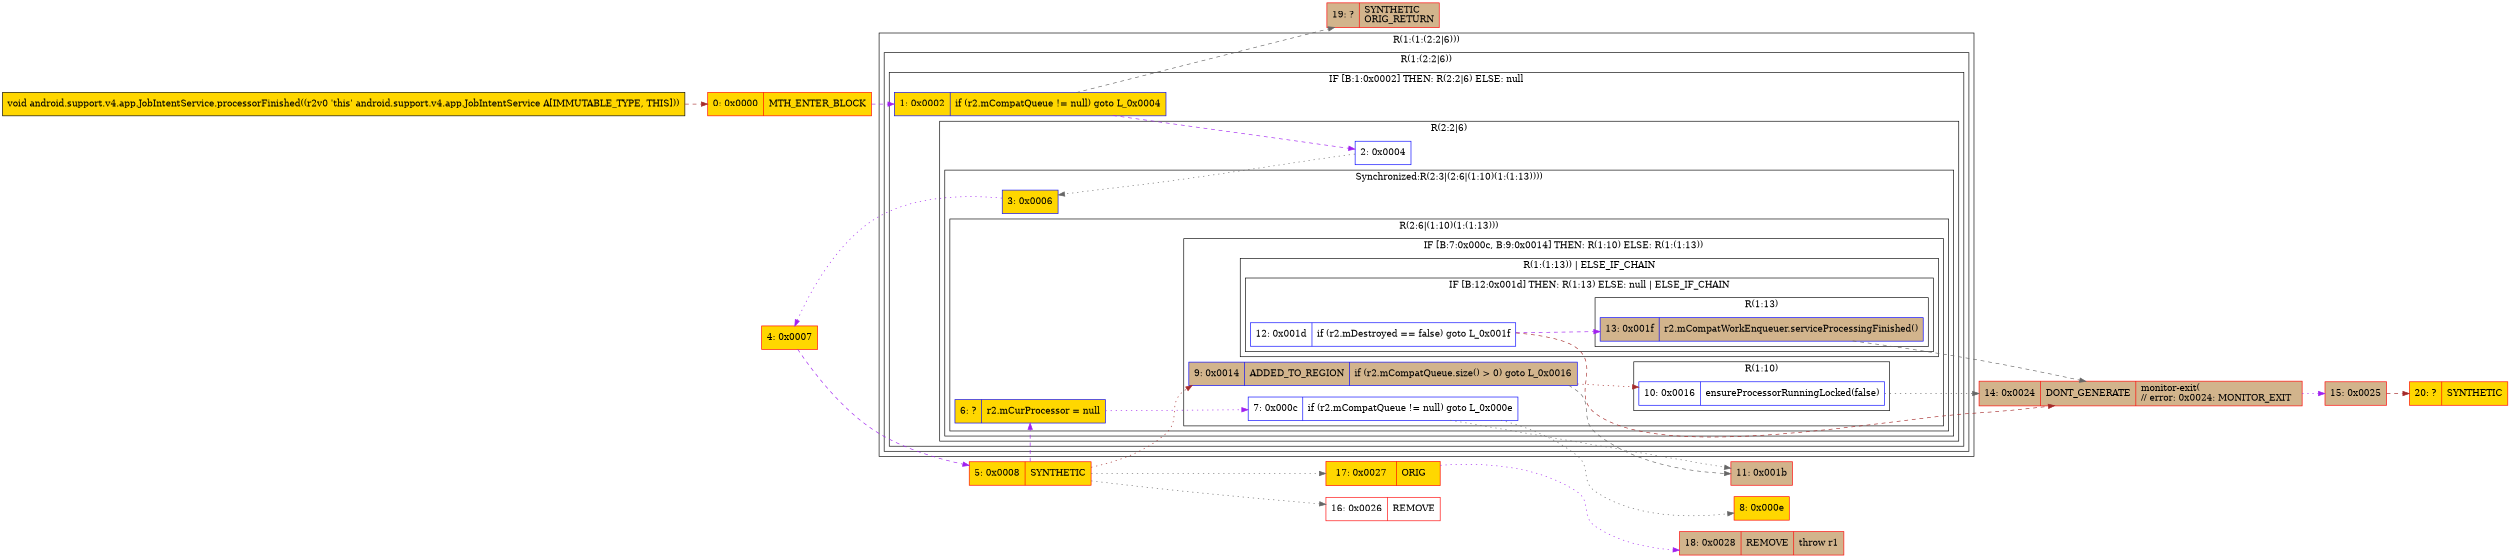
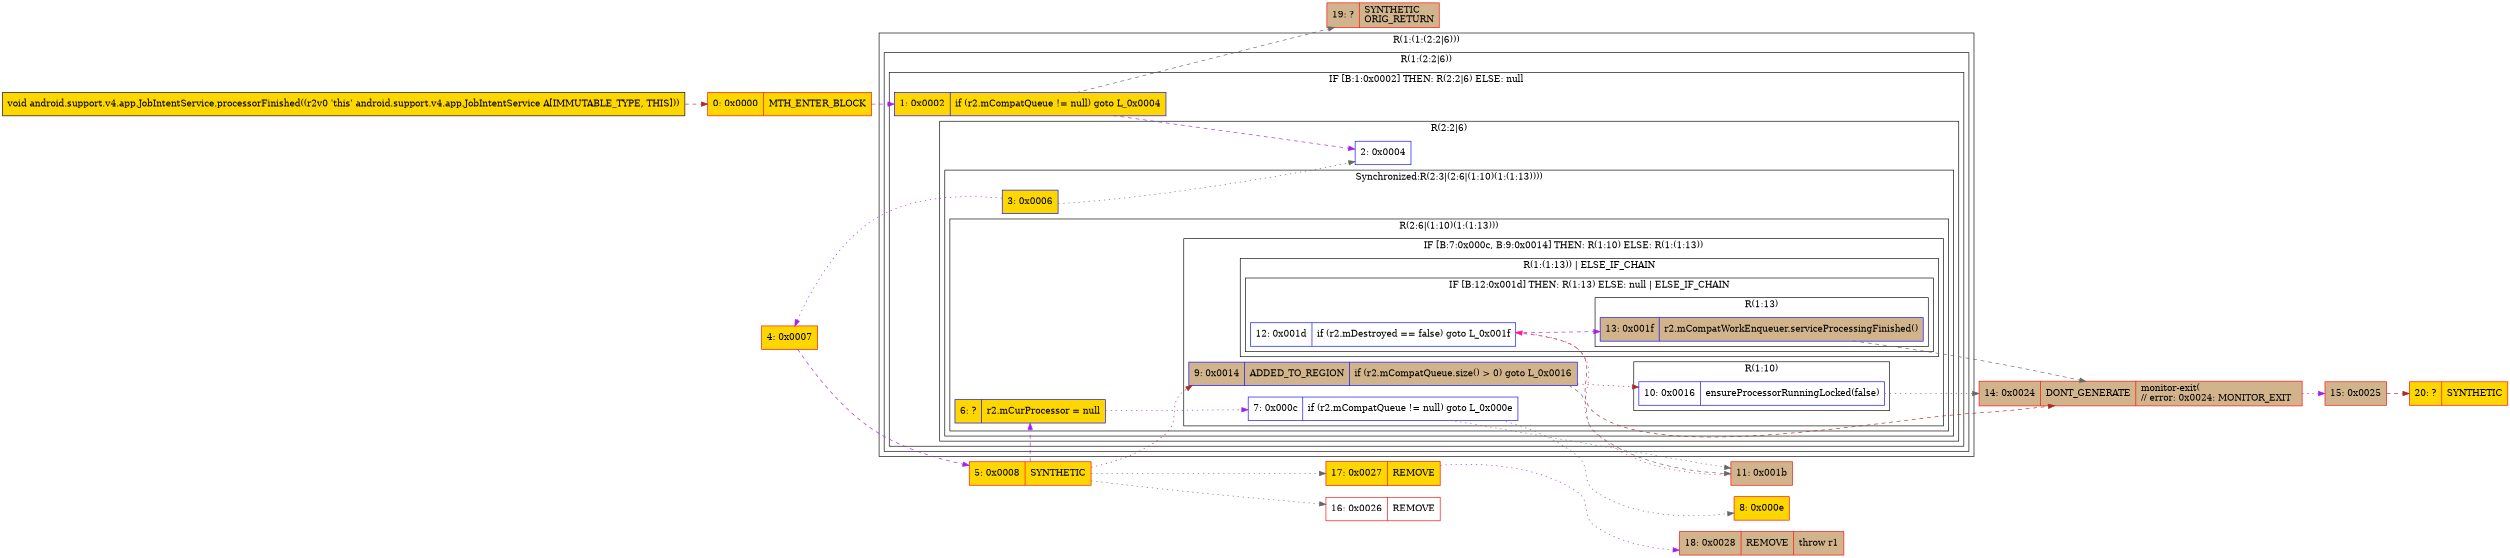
(1210, 175) -> (1204, 188)
none -> (1594, 431)
(1414, 473) -> (1414, 473)
